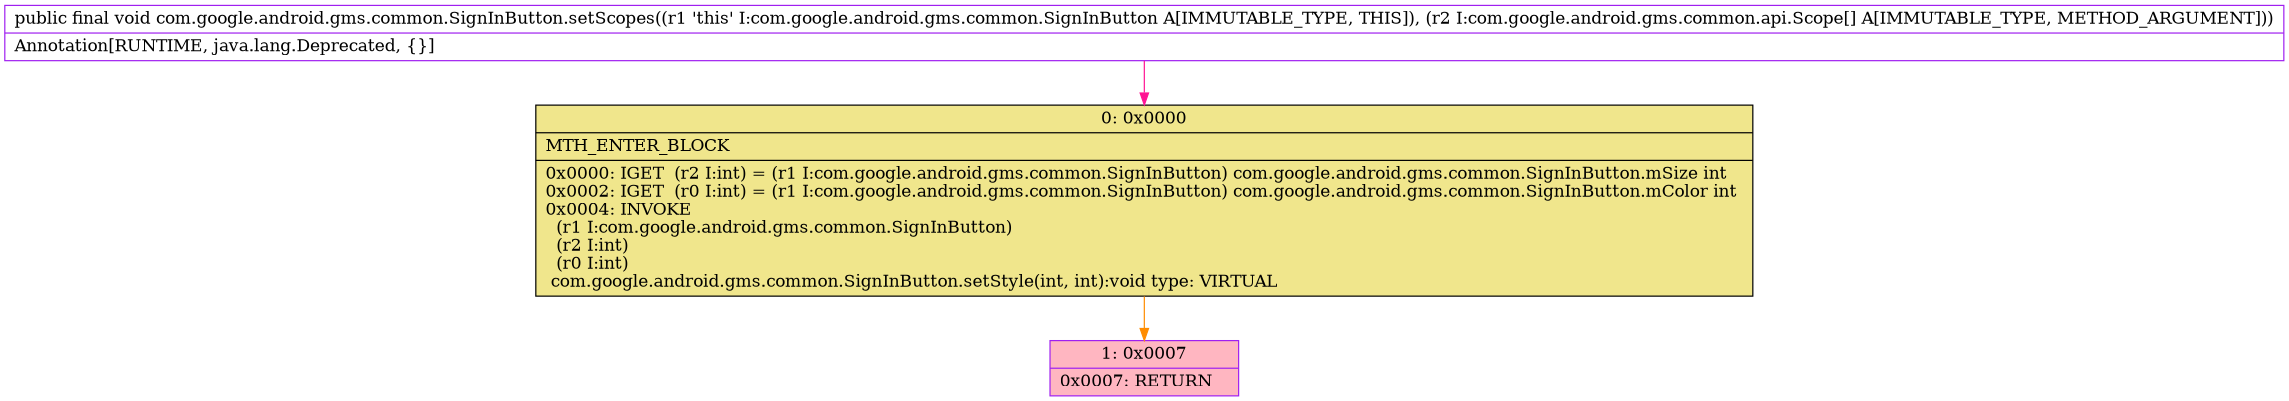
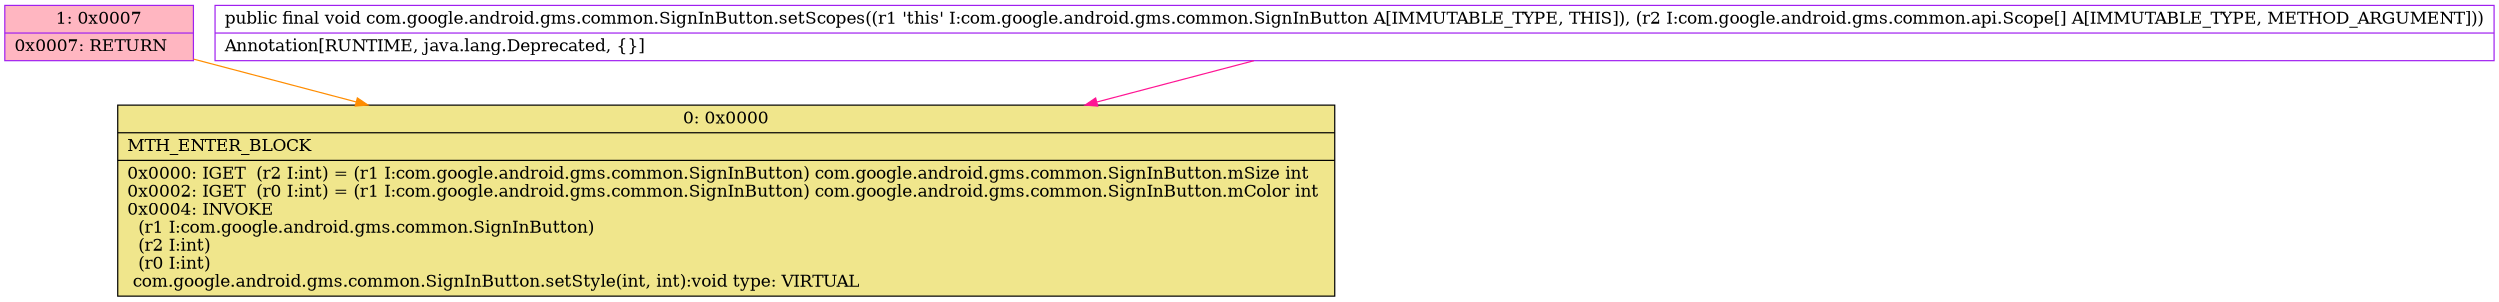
(1144, 312) -> (275, 81)
